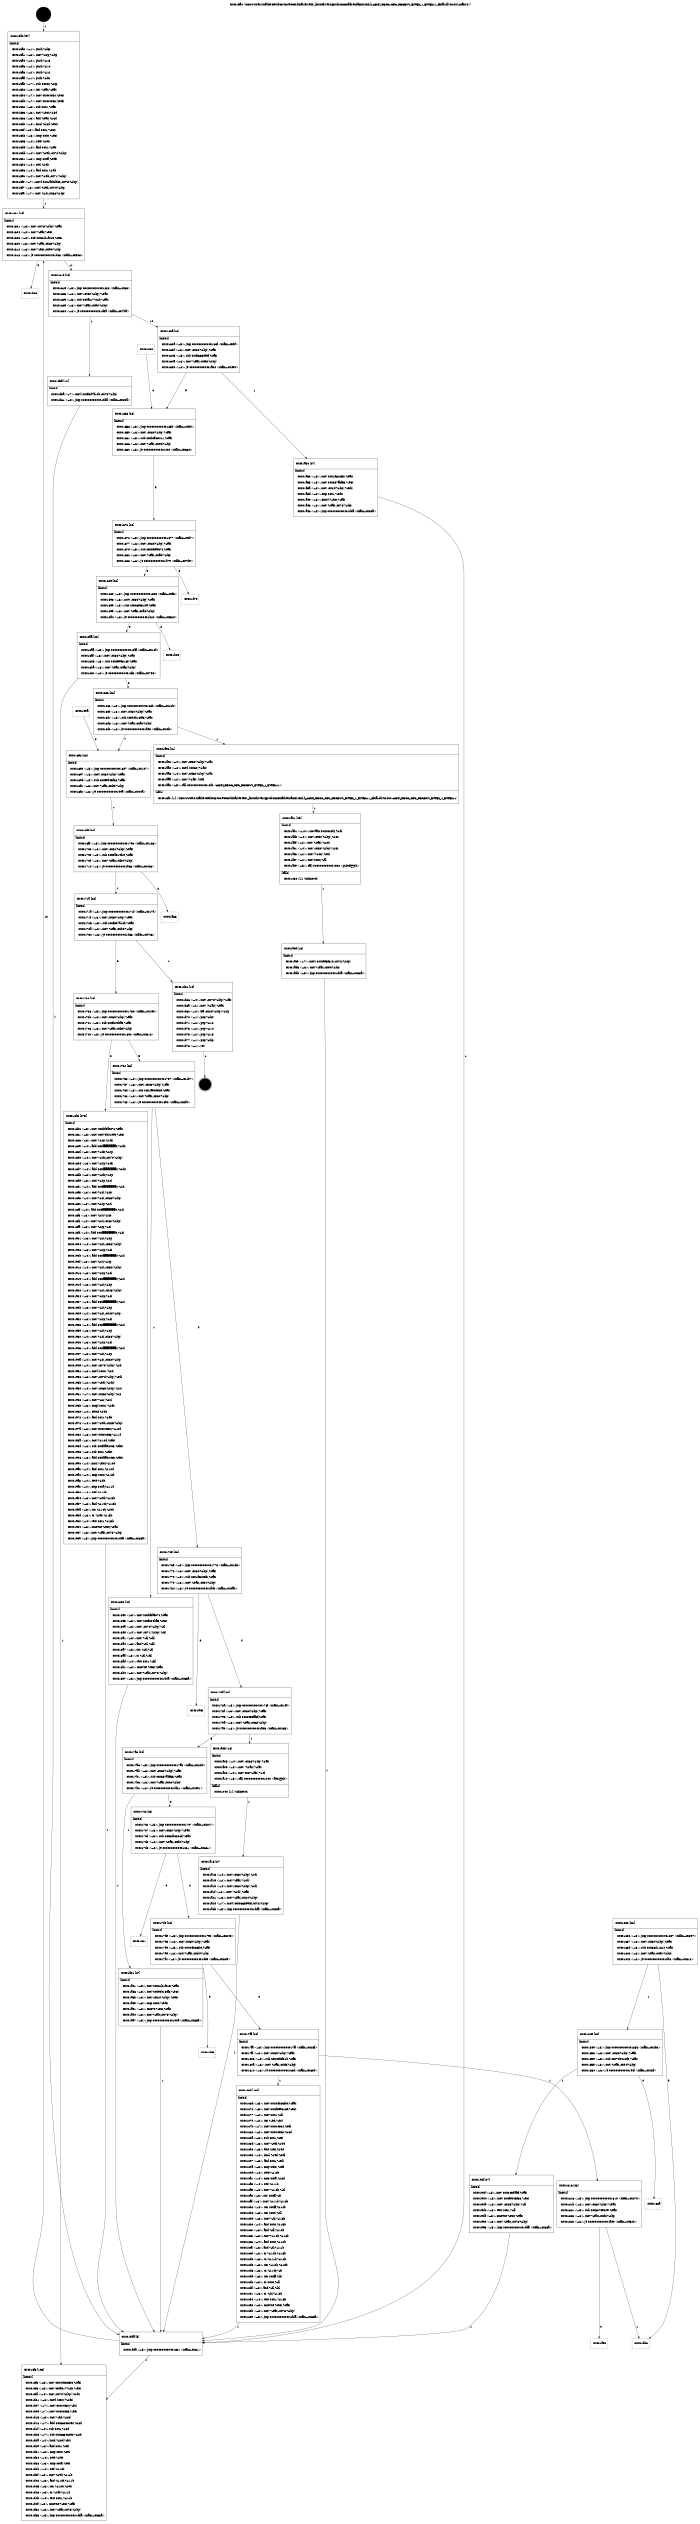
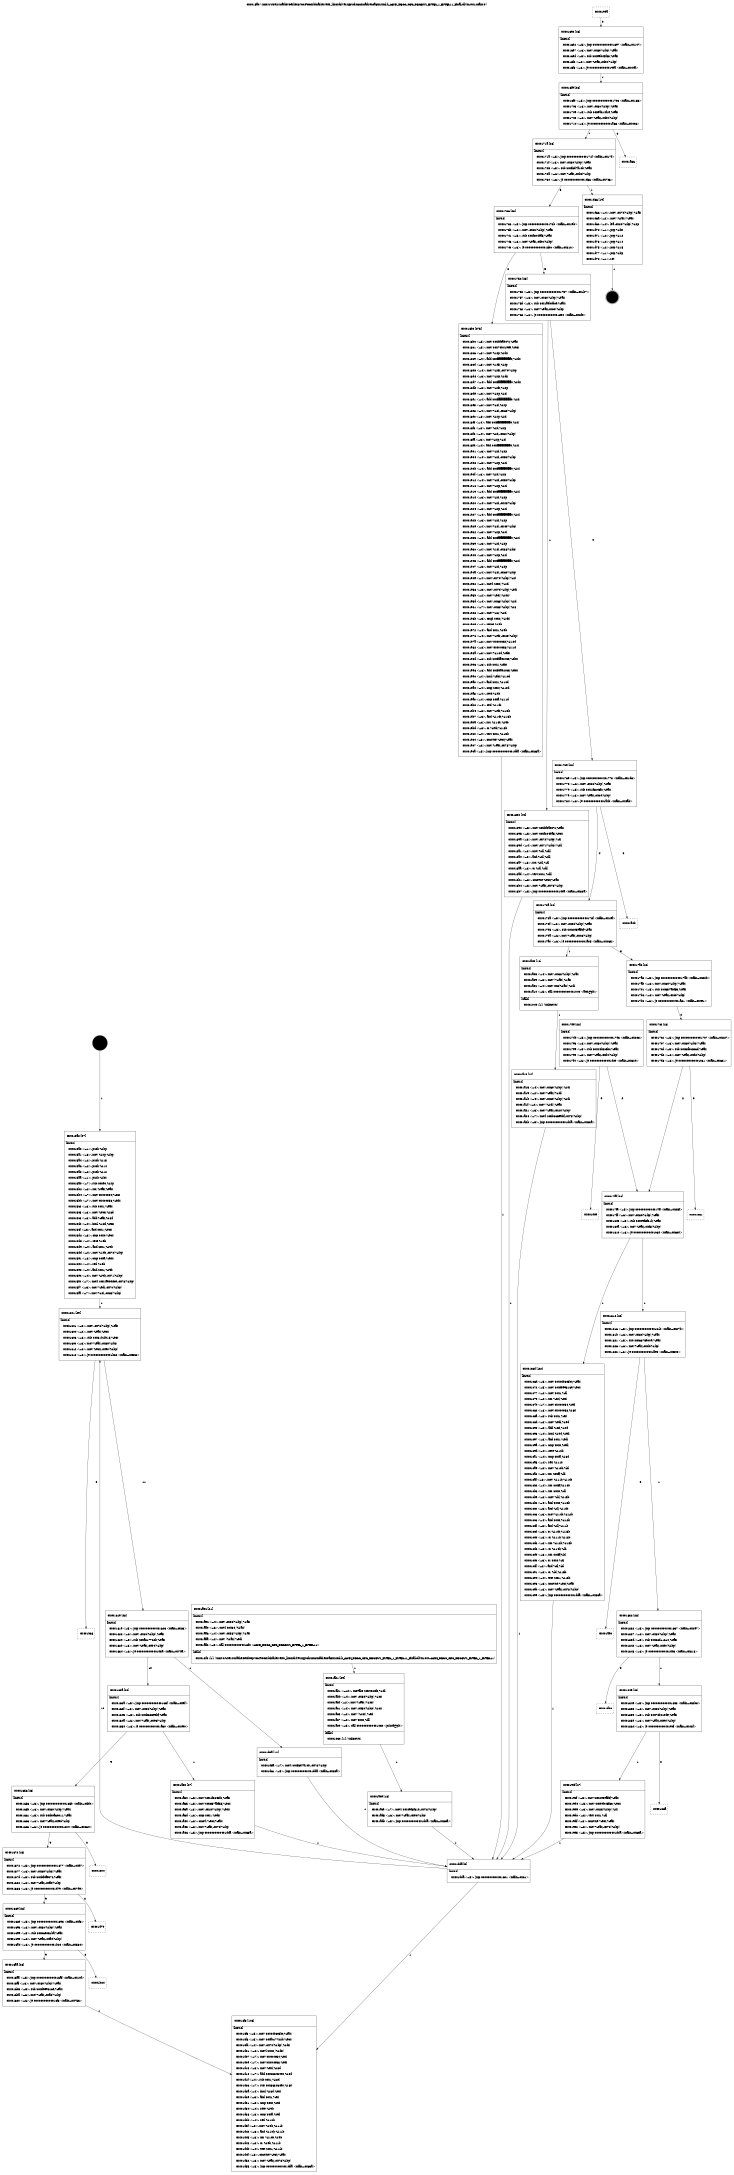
(149, 381) -> (87, 1847)
(135, 712) -> none
(183, 1885) -> (666, 1128)
(161, 1997) -> none
(622, 2282) -> (651, 1483)
